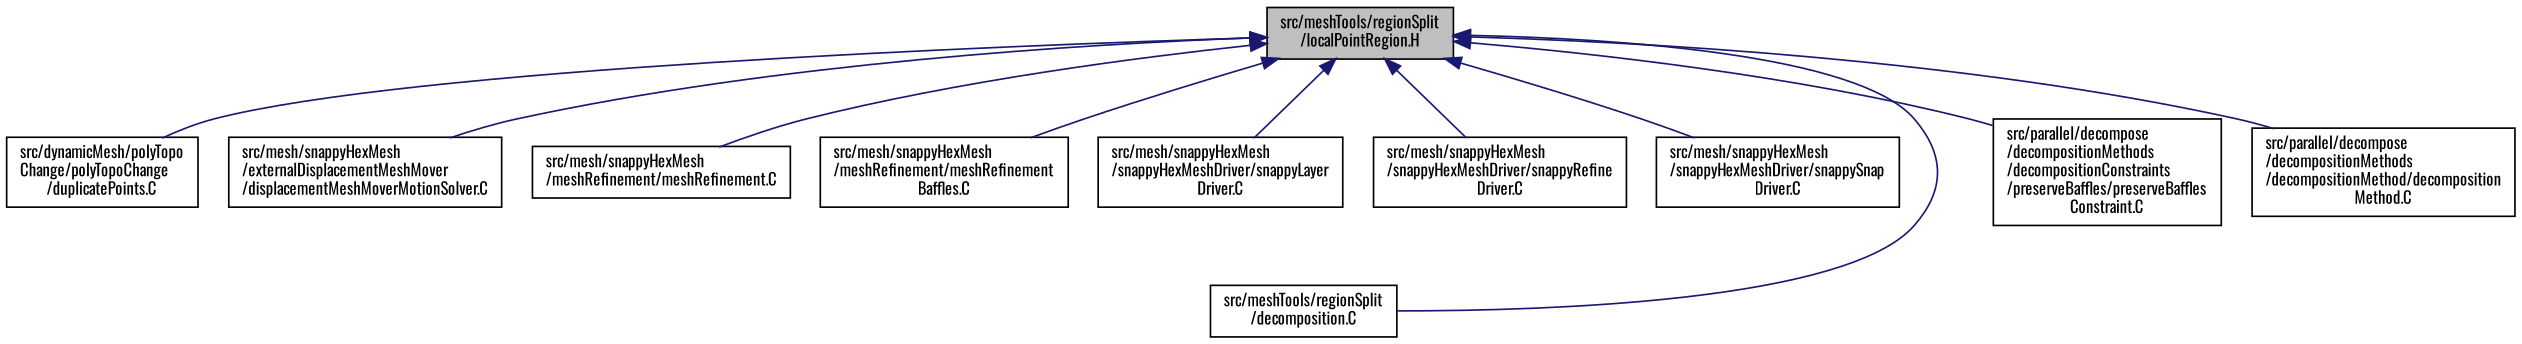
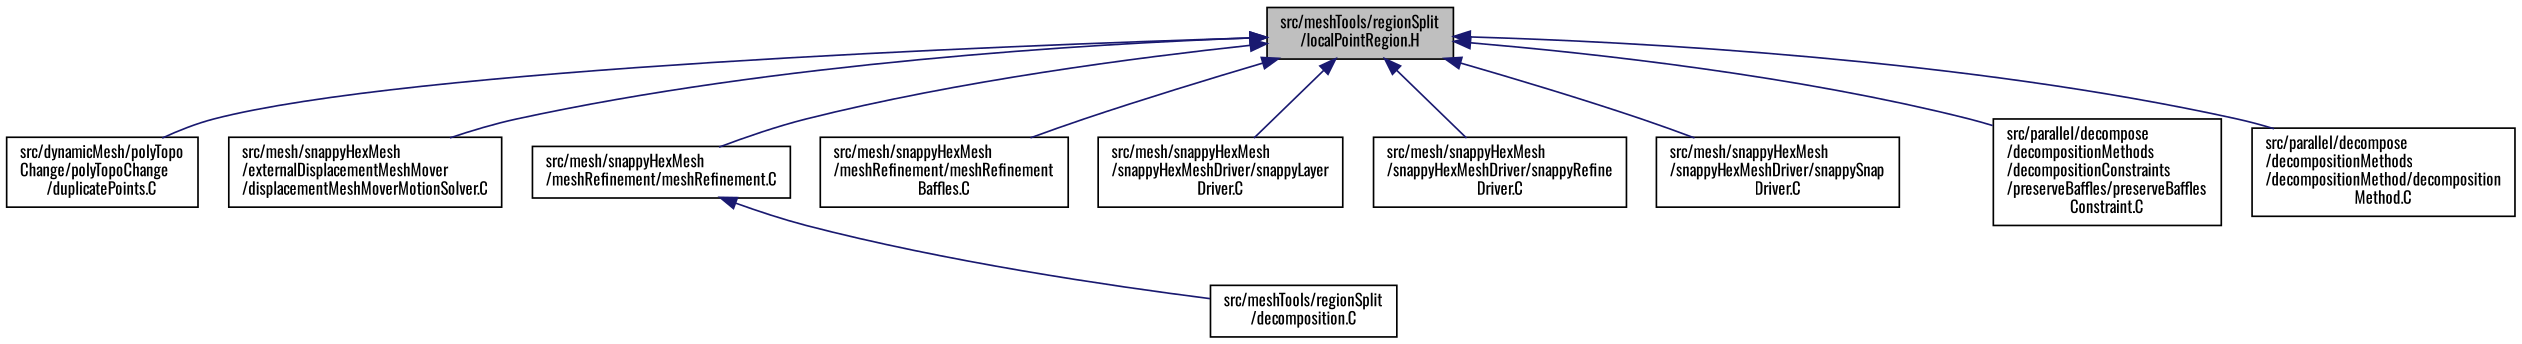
(1927, 207) -> (971, 262)
